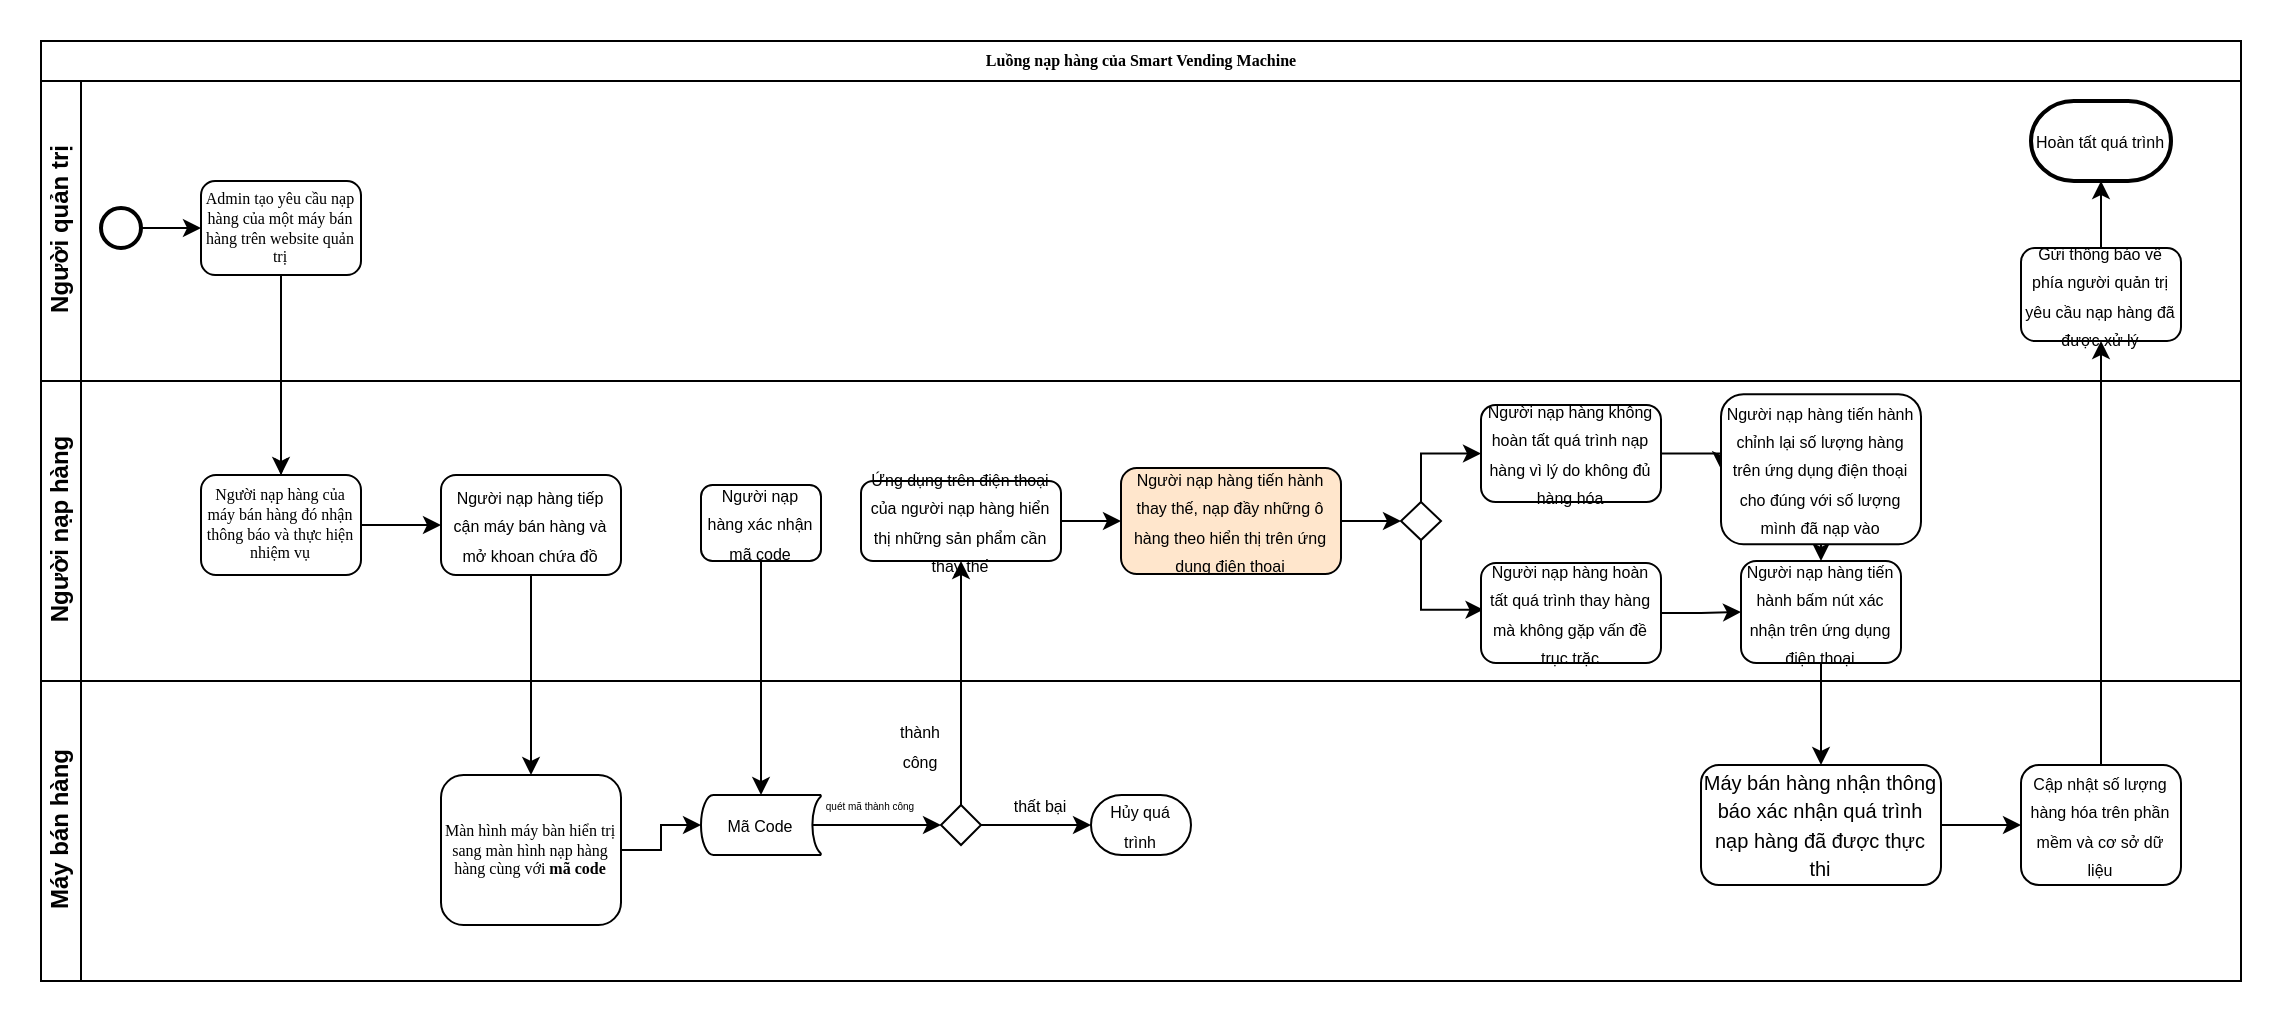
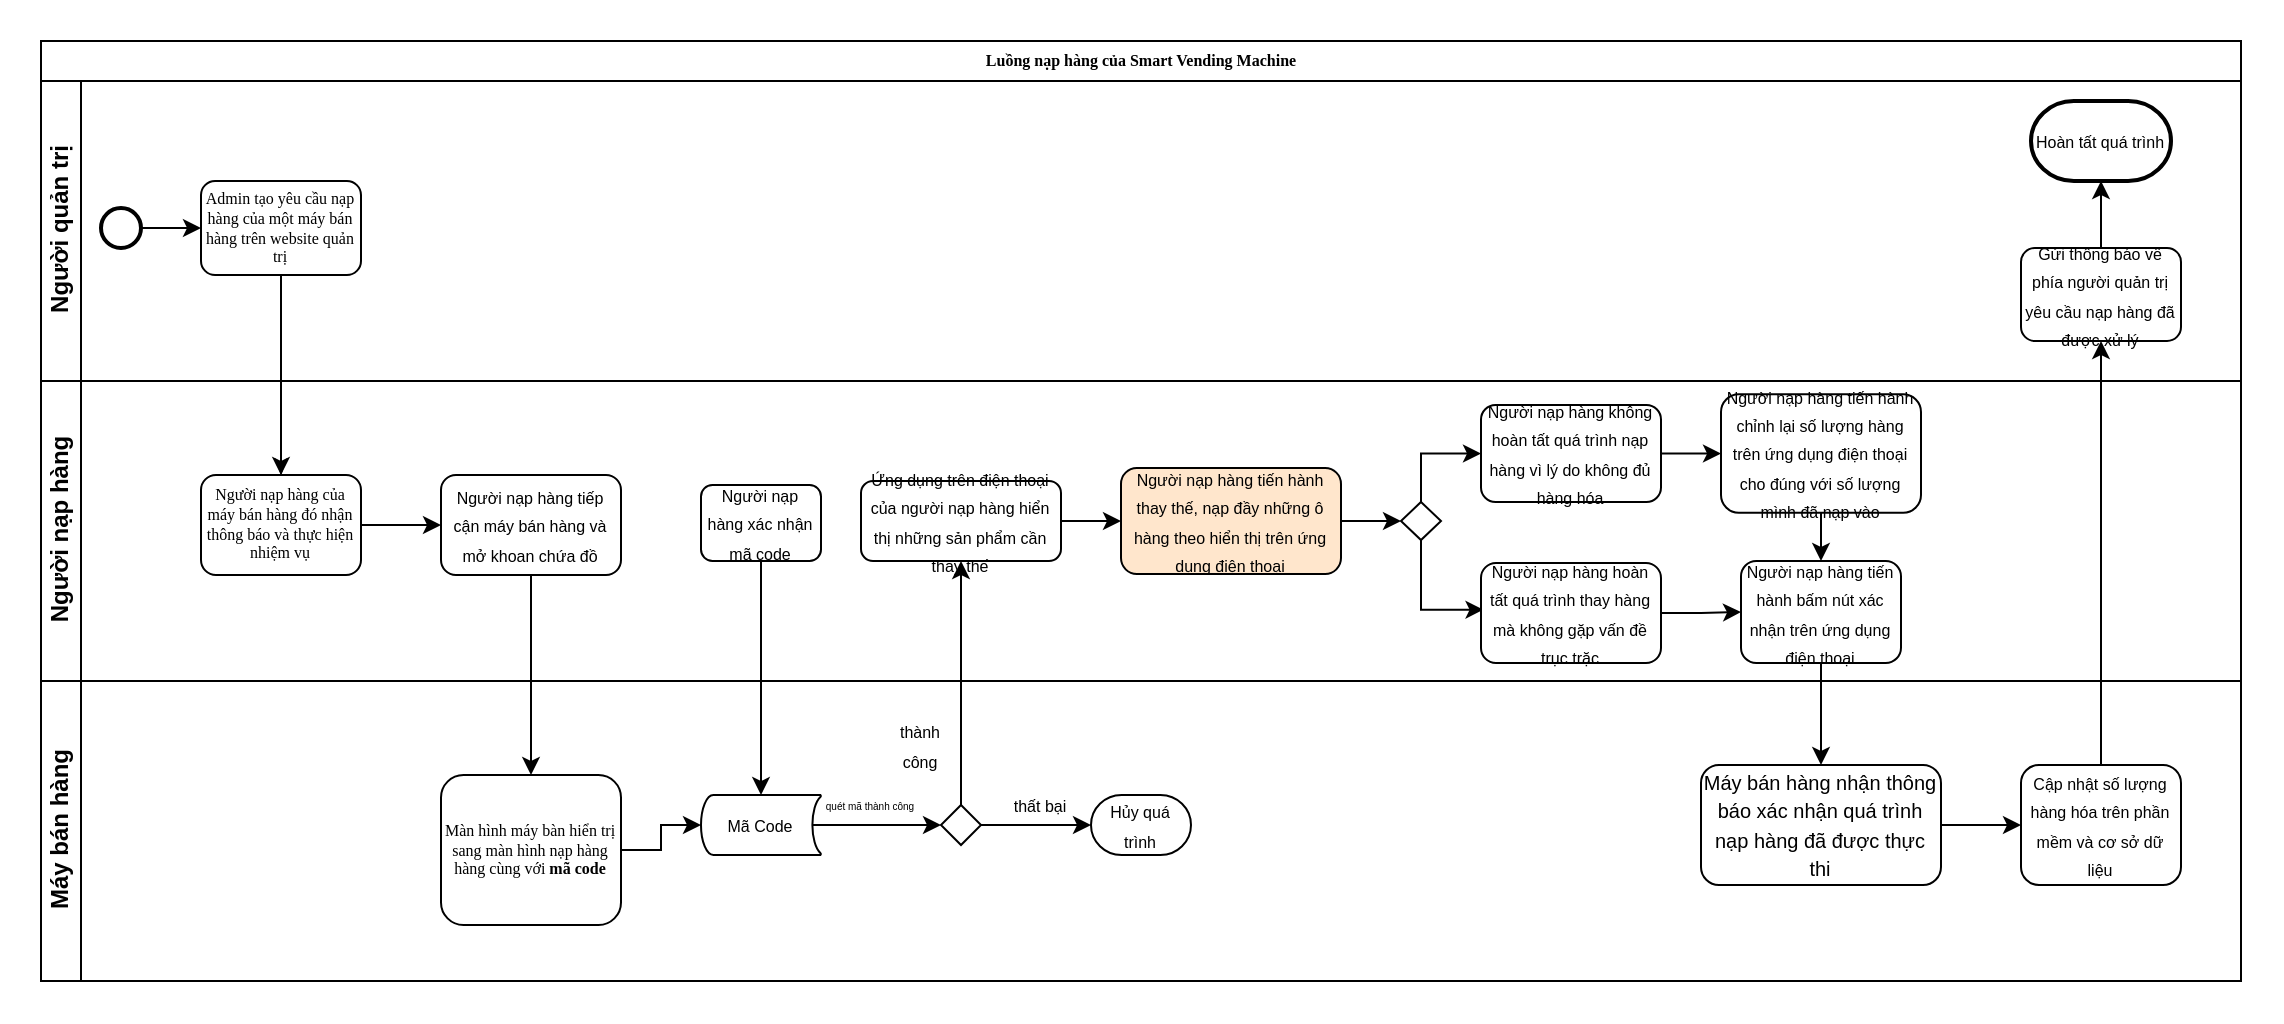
(1821, 469) -> (1821, 453)
